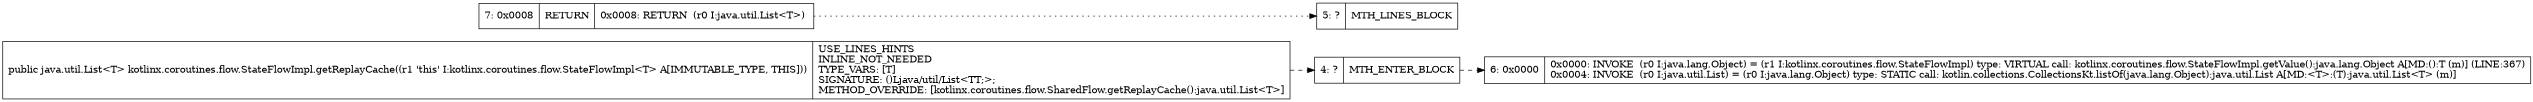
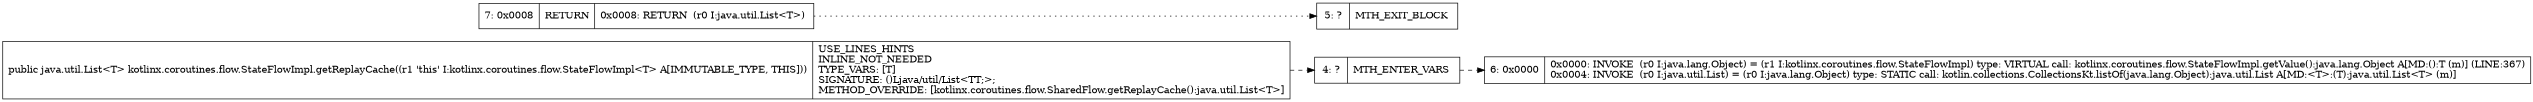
(1402, 16) -> (1402, 16)
(1402, 70) -> (1401, 70)
